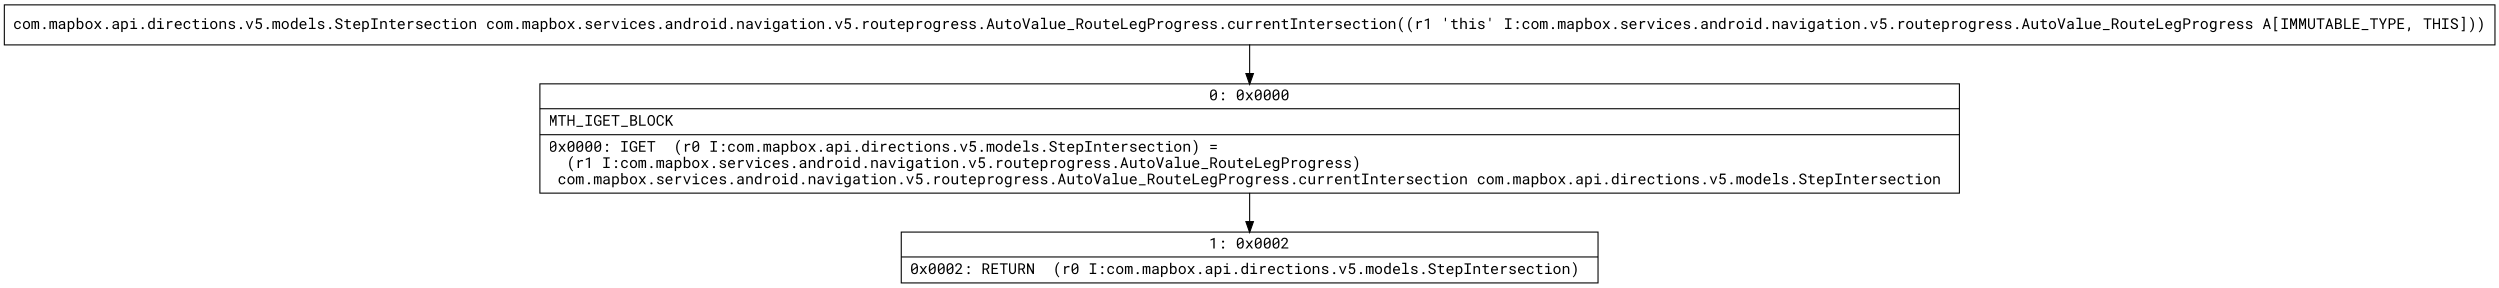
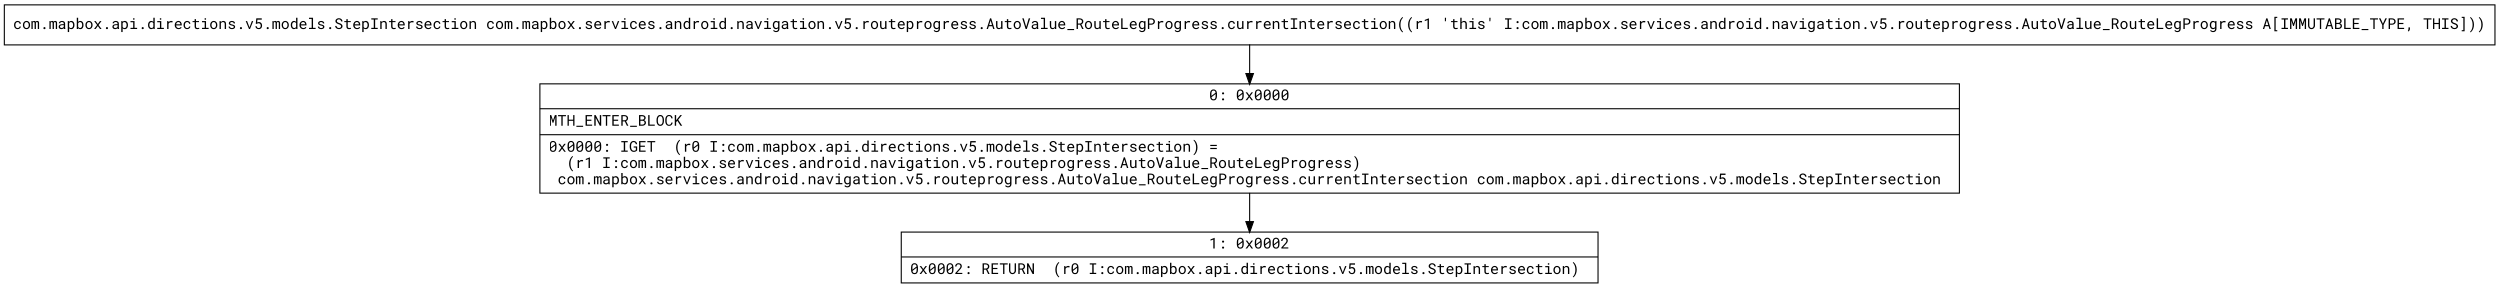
(611, 121) -> (616, 121)
